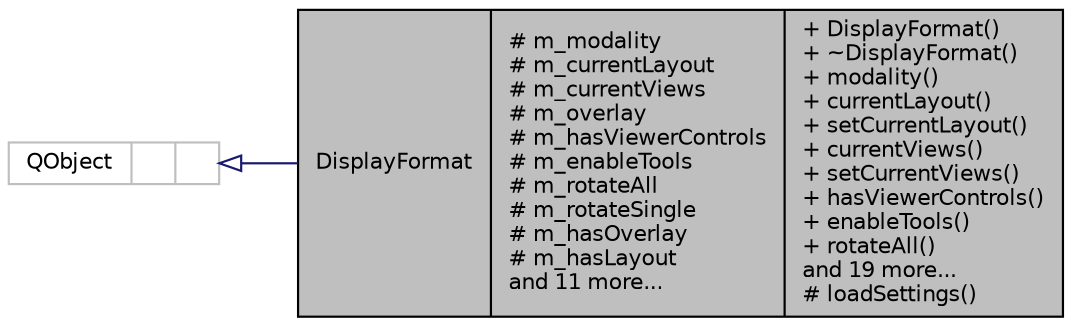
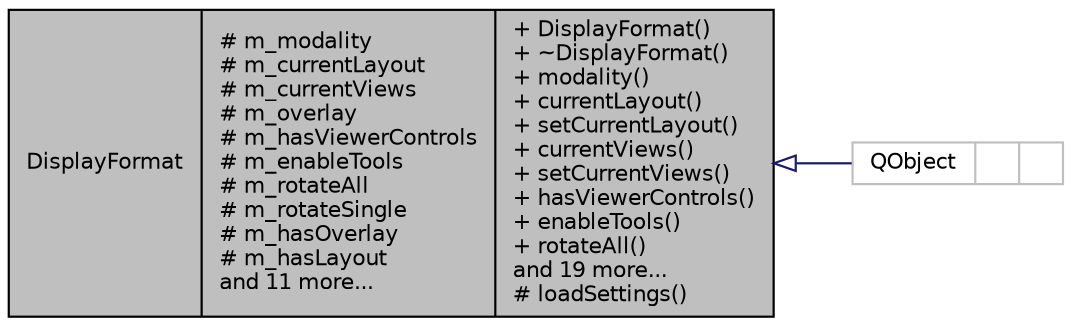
(270, 163) -> (824, 163)
